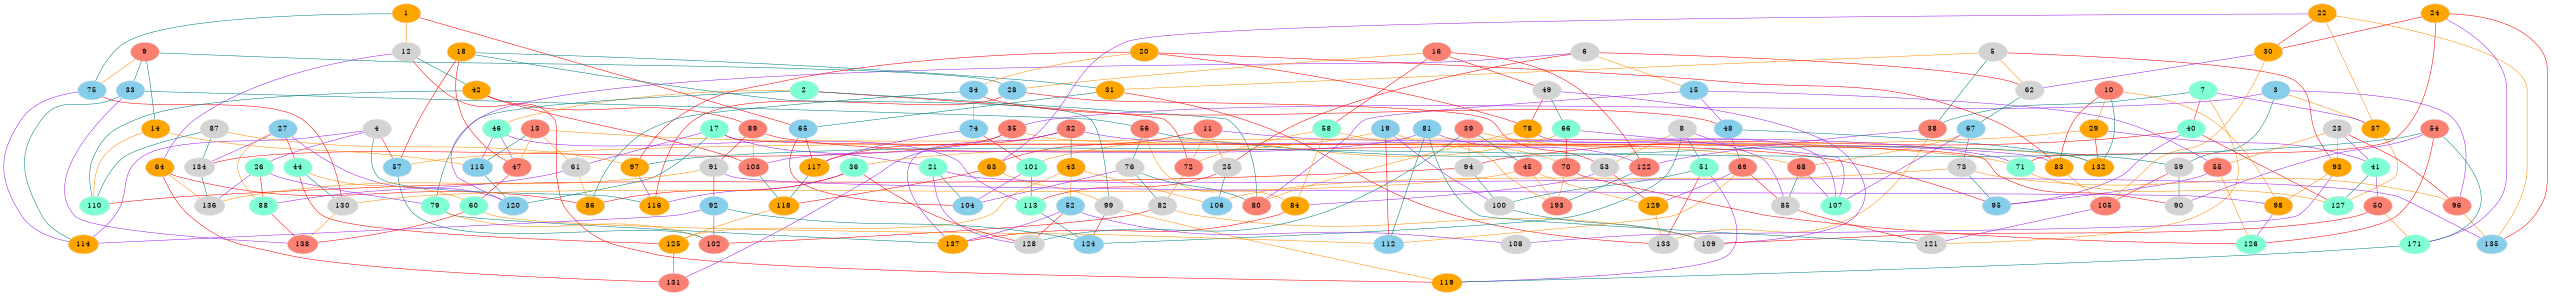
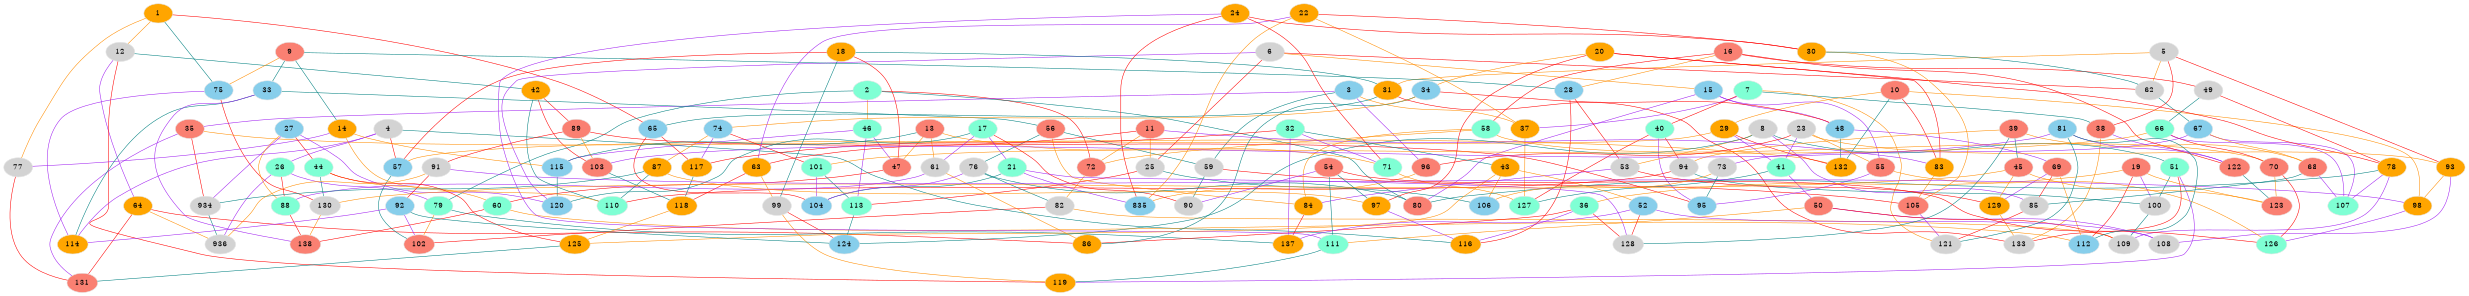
(2149, 71) -> (2007, 61)
(1963, 90) -> (2169, 100)
(1783, 126) -> (2274, 230)
(214, 129) -> (657, 167)
(1071, 129) -> (1290, 129)
(1386, 129) -> (2136, 167)
none -> (685, 150)
(1390, 164) -> (1999, 187)
none -> (18, 167)
(199, 167) -> (205, 206)
(2270, 179) -> none
(210, 206) -> (220, 244)
(1557, 206) -> (2277, 206)
none -> (2058, 220)
(2415, 244) -> (1333, 244)
(2492, 244) -> (1140, 206)
